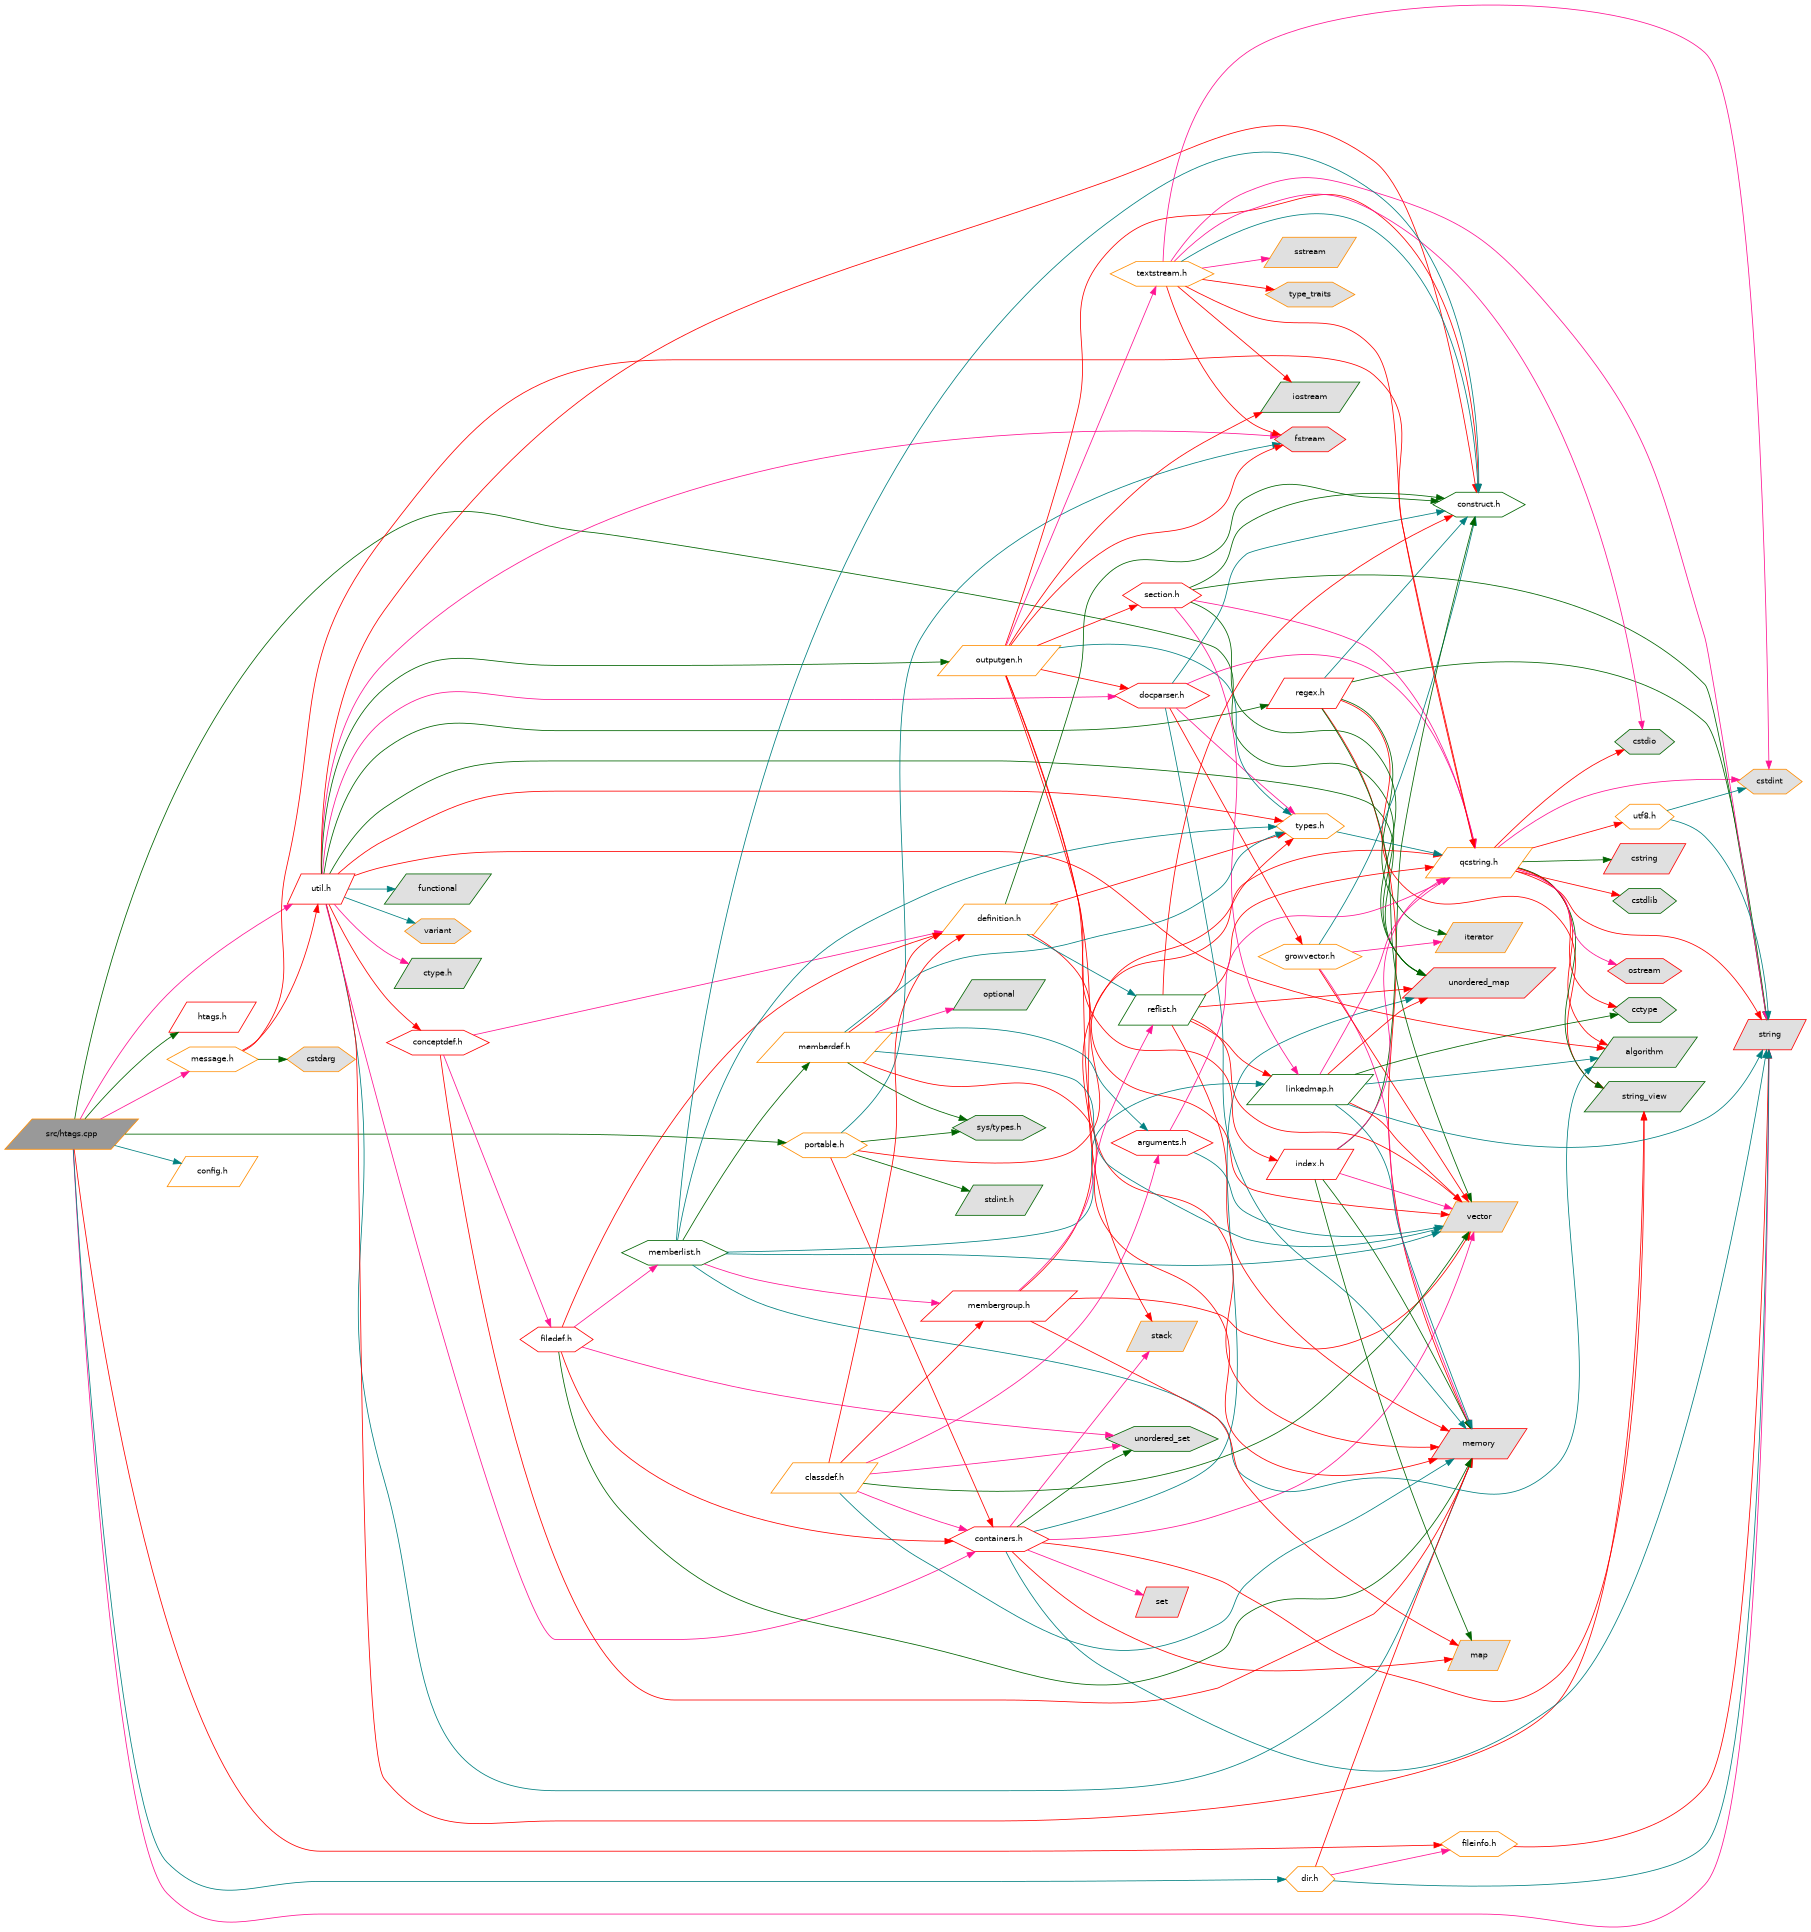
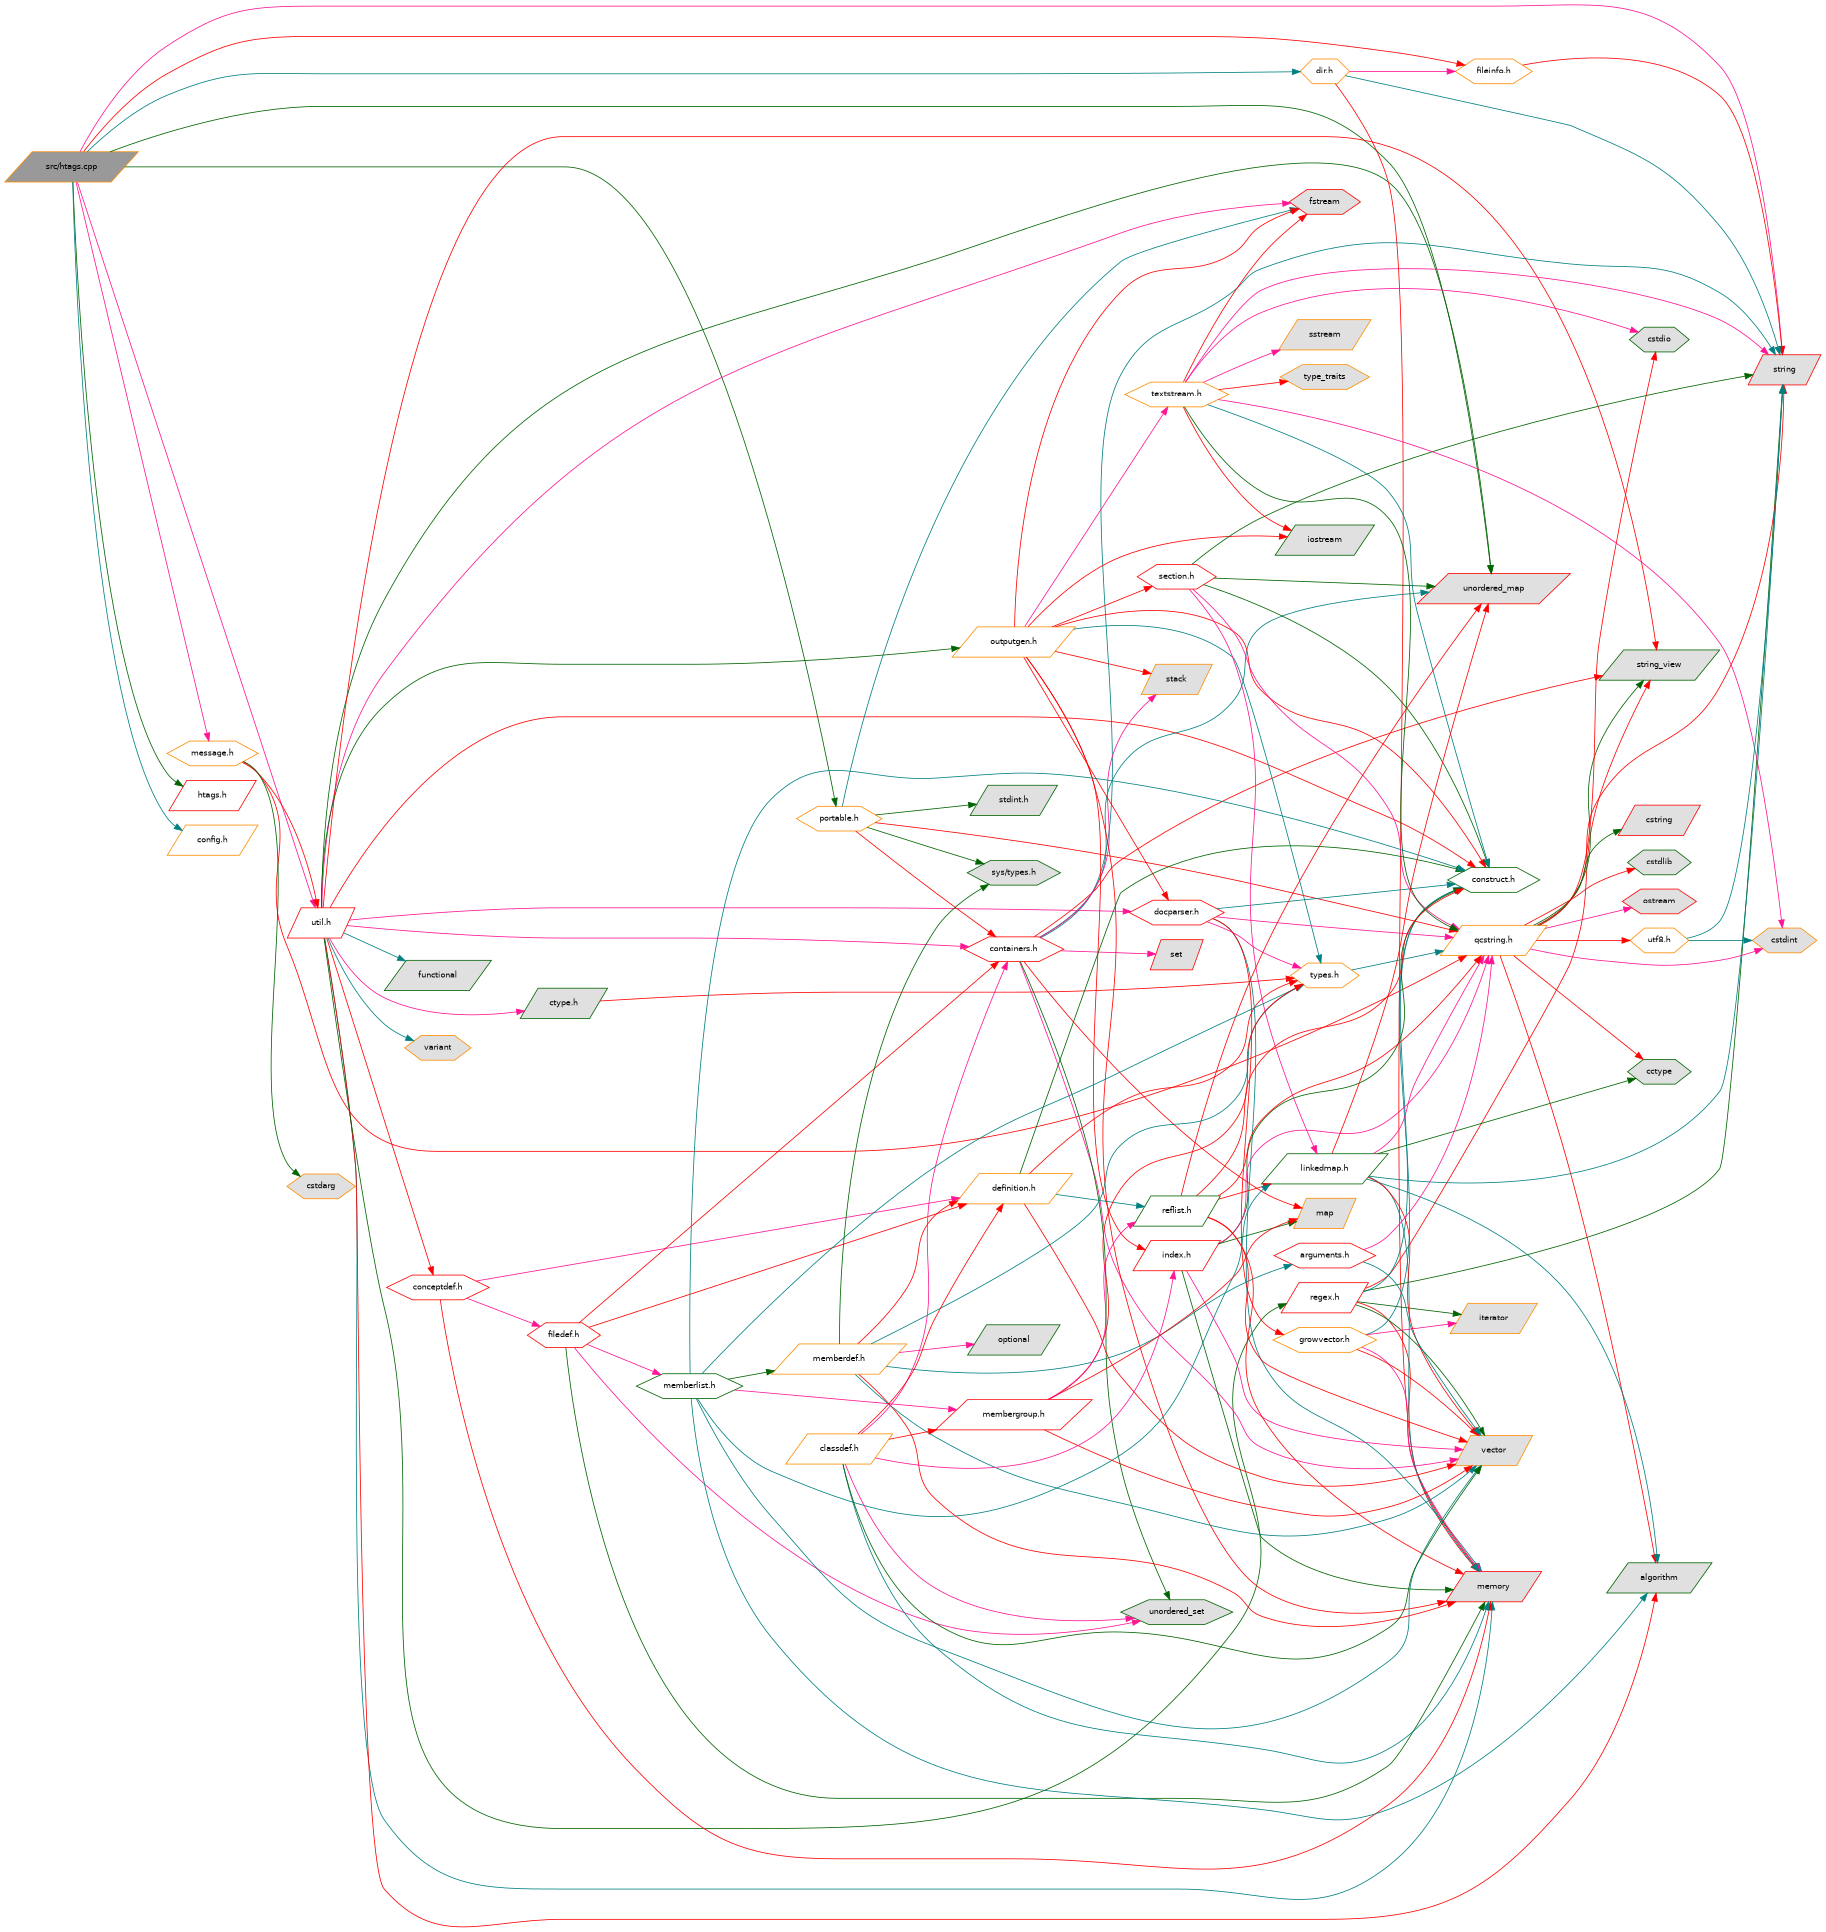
(1396, 442) -> (1410, 605)
(797, 791) -> (943, 992)
(1054, 1352) -> (1065, 1451)
